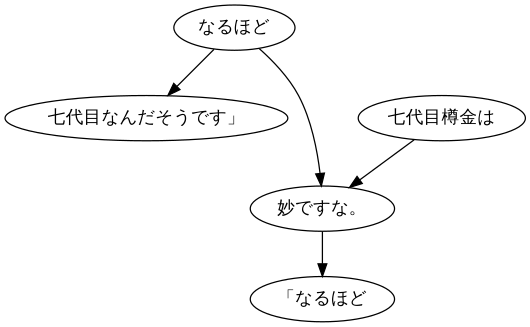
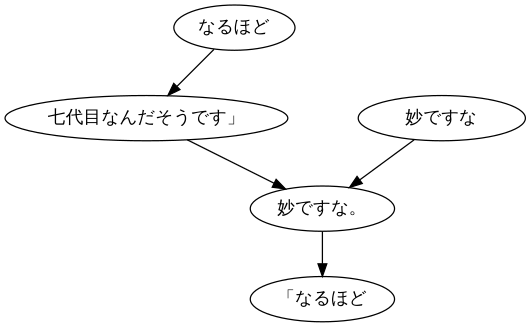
(303, 104) -> (231, 162)
(442, 118) -> (442, 118)
